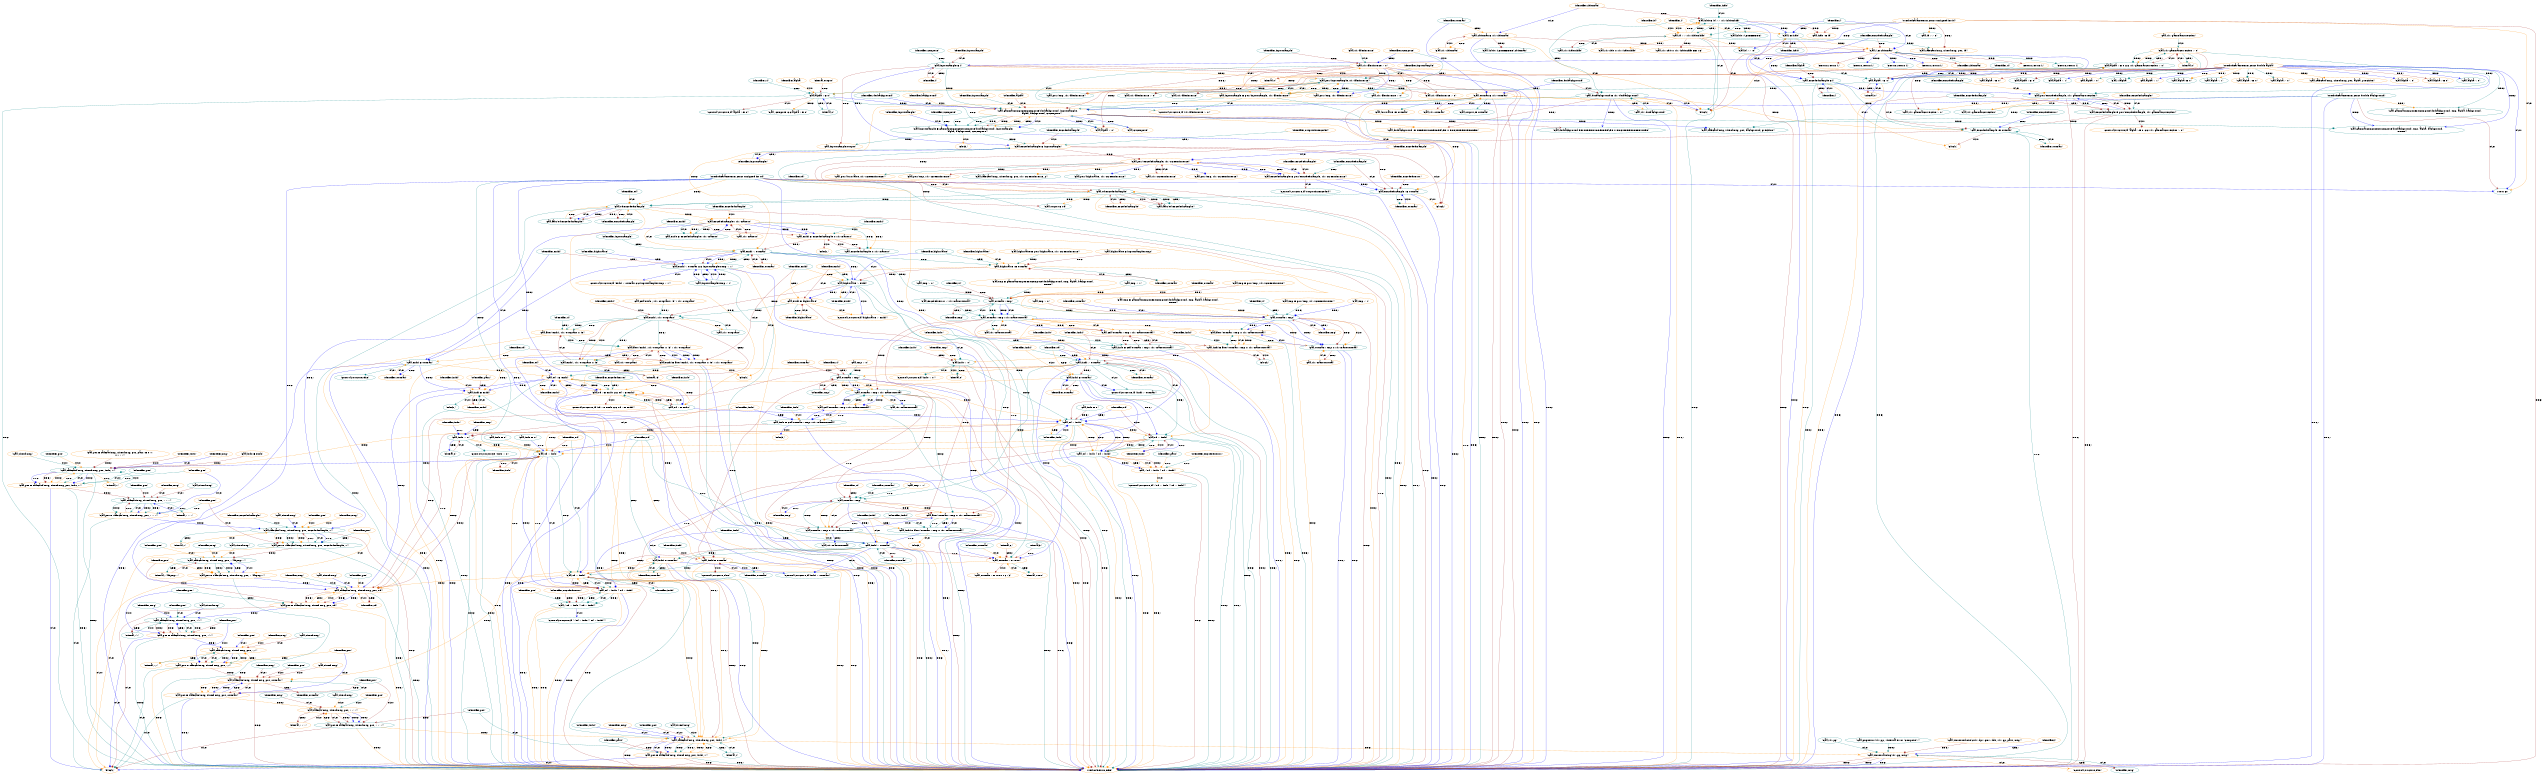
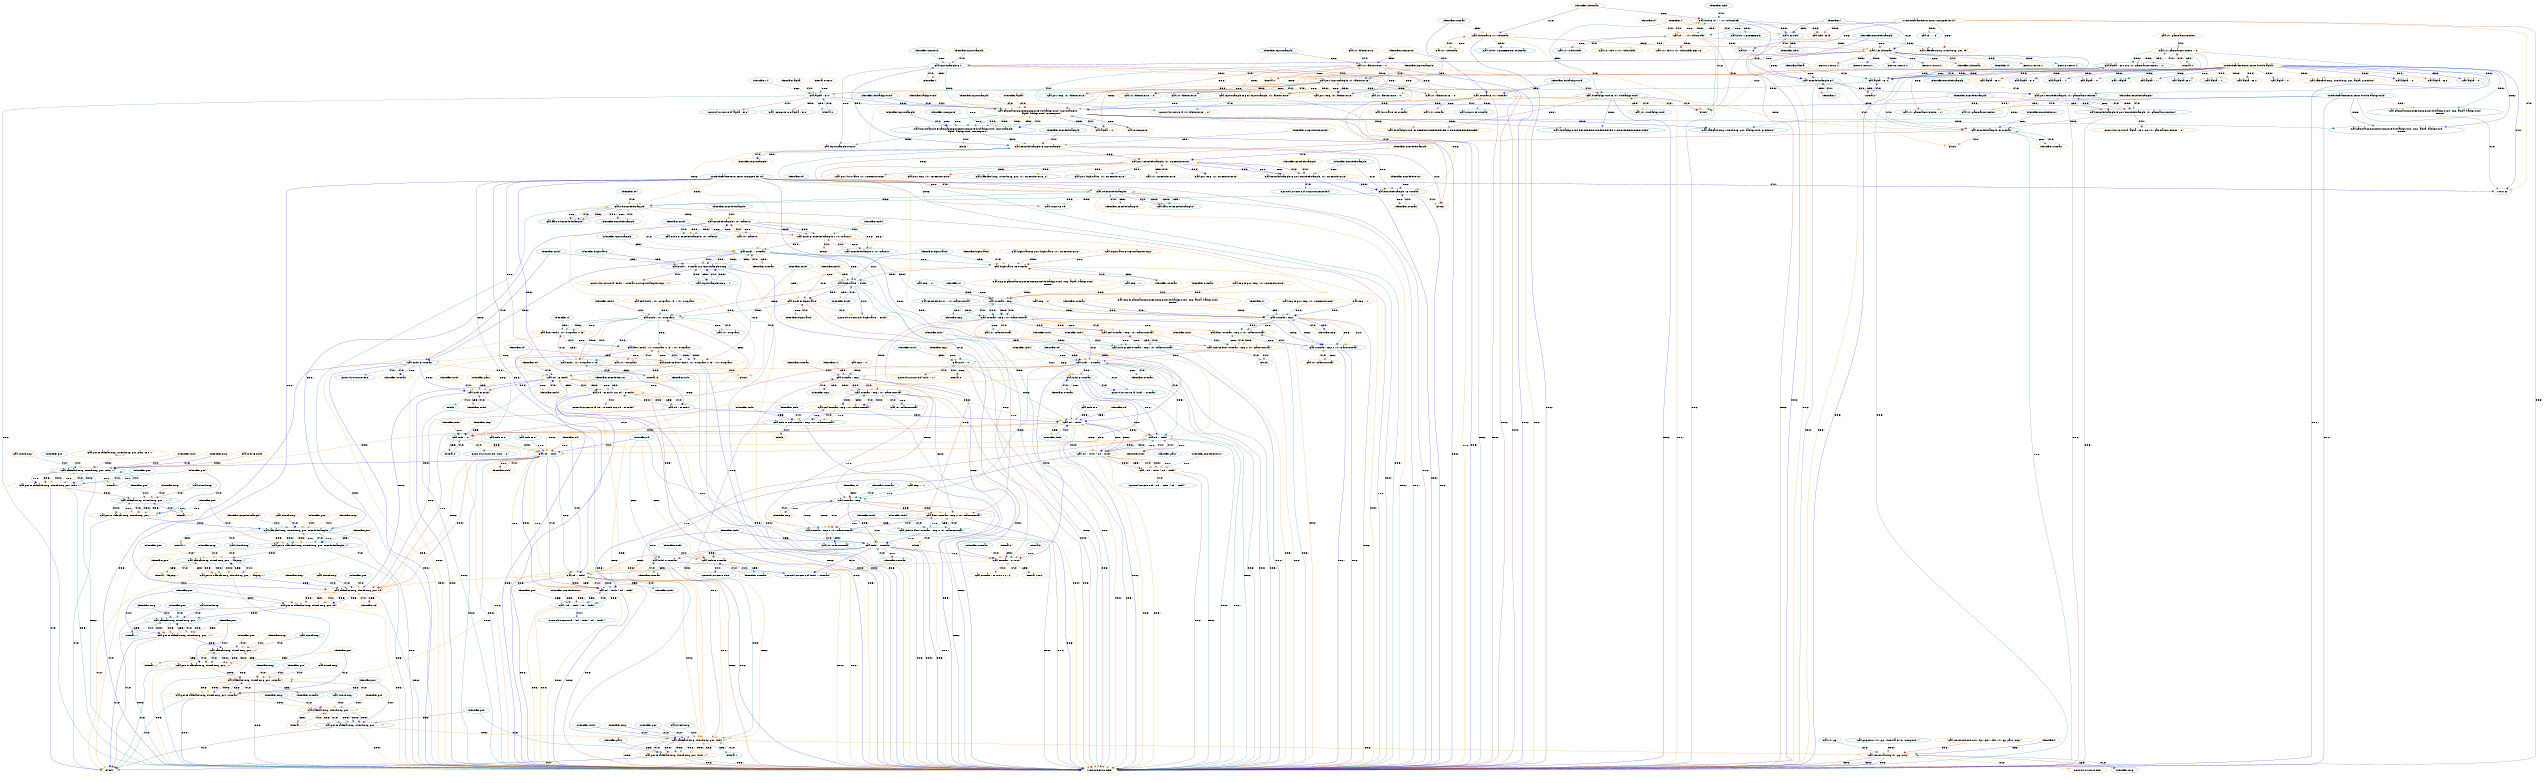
none -> (507, 200)
(618, 355) -> (568, 348)
